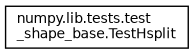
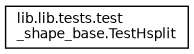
(97, 27) -> (97, 27)
